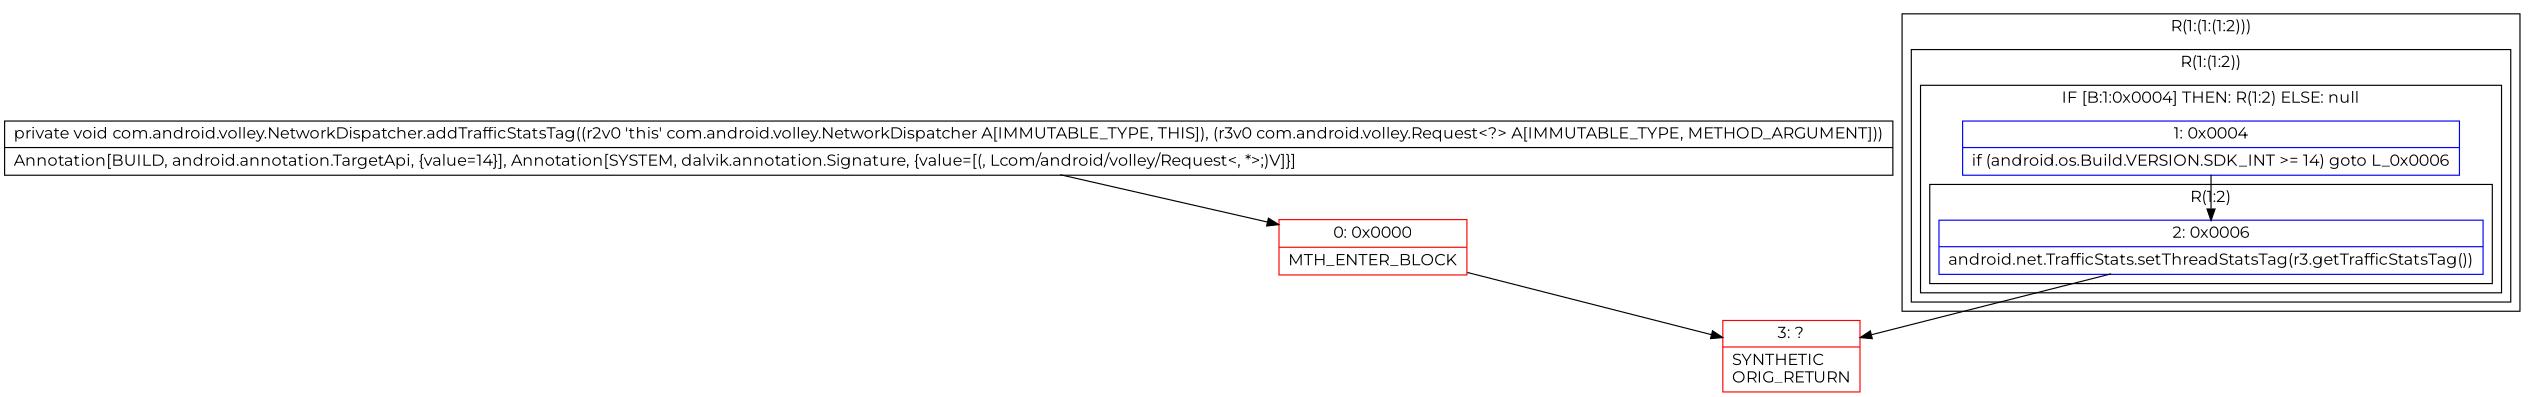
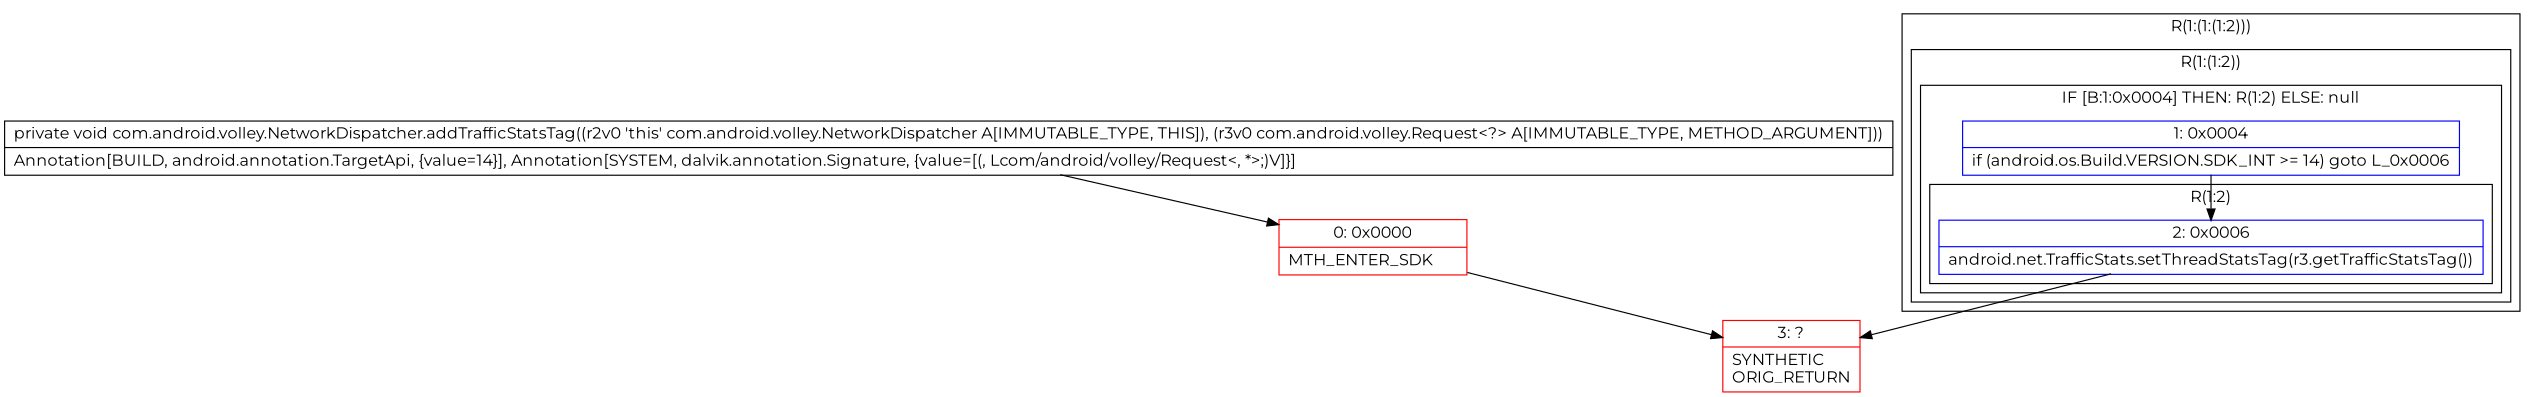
(1373, 261) -> (1361, 261)
